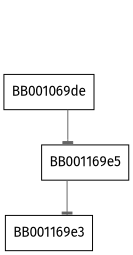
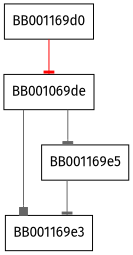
none -> (49, 22)
none -> (24, 158)
